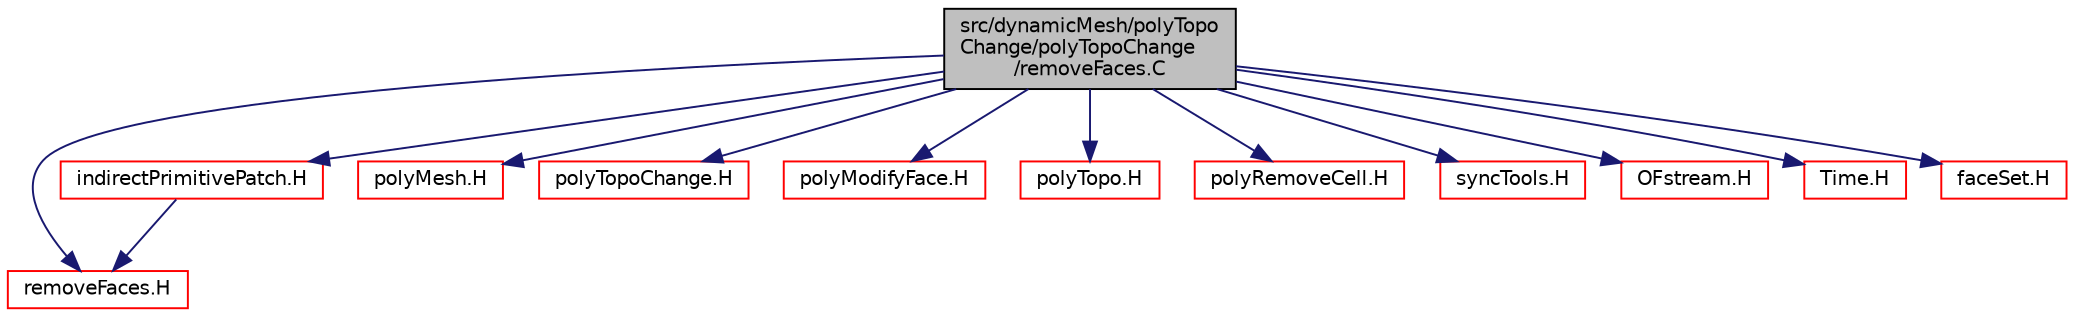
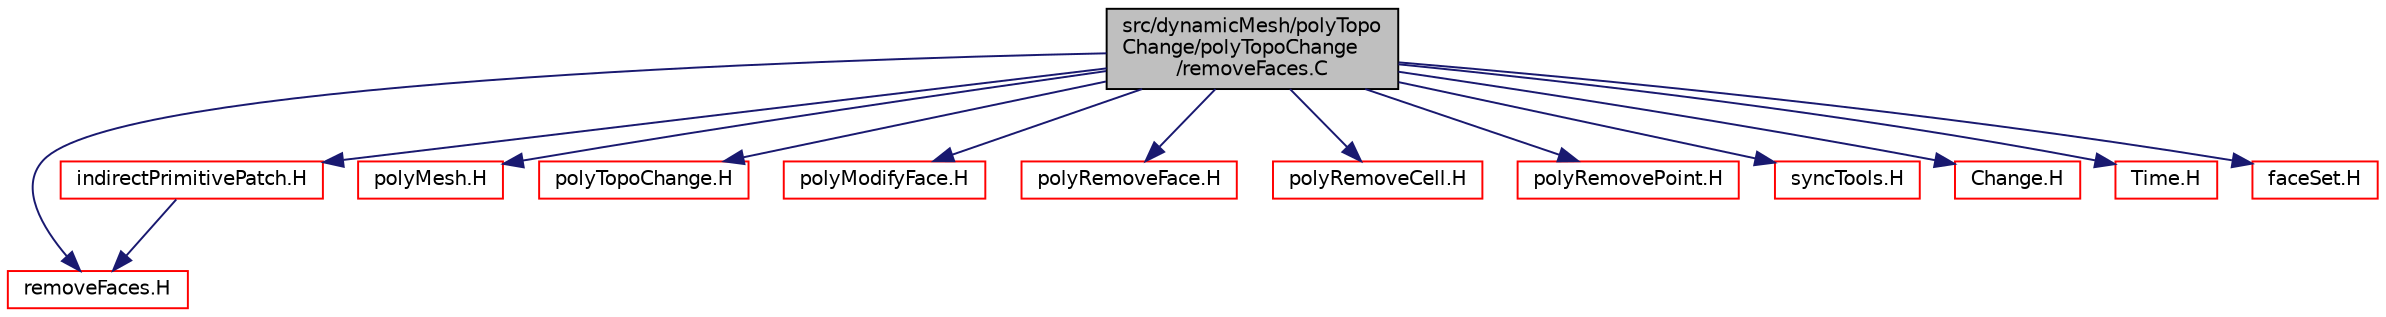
(1090, 180) -> (1129, 180)
none -> (1628, 180)
(1695, 180) -> (2018, 180)
